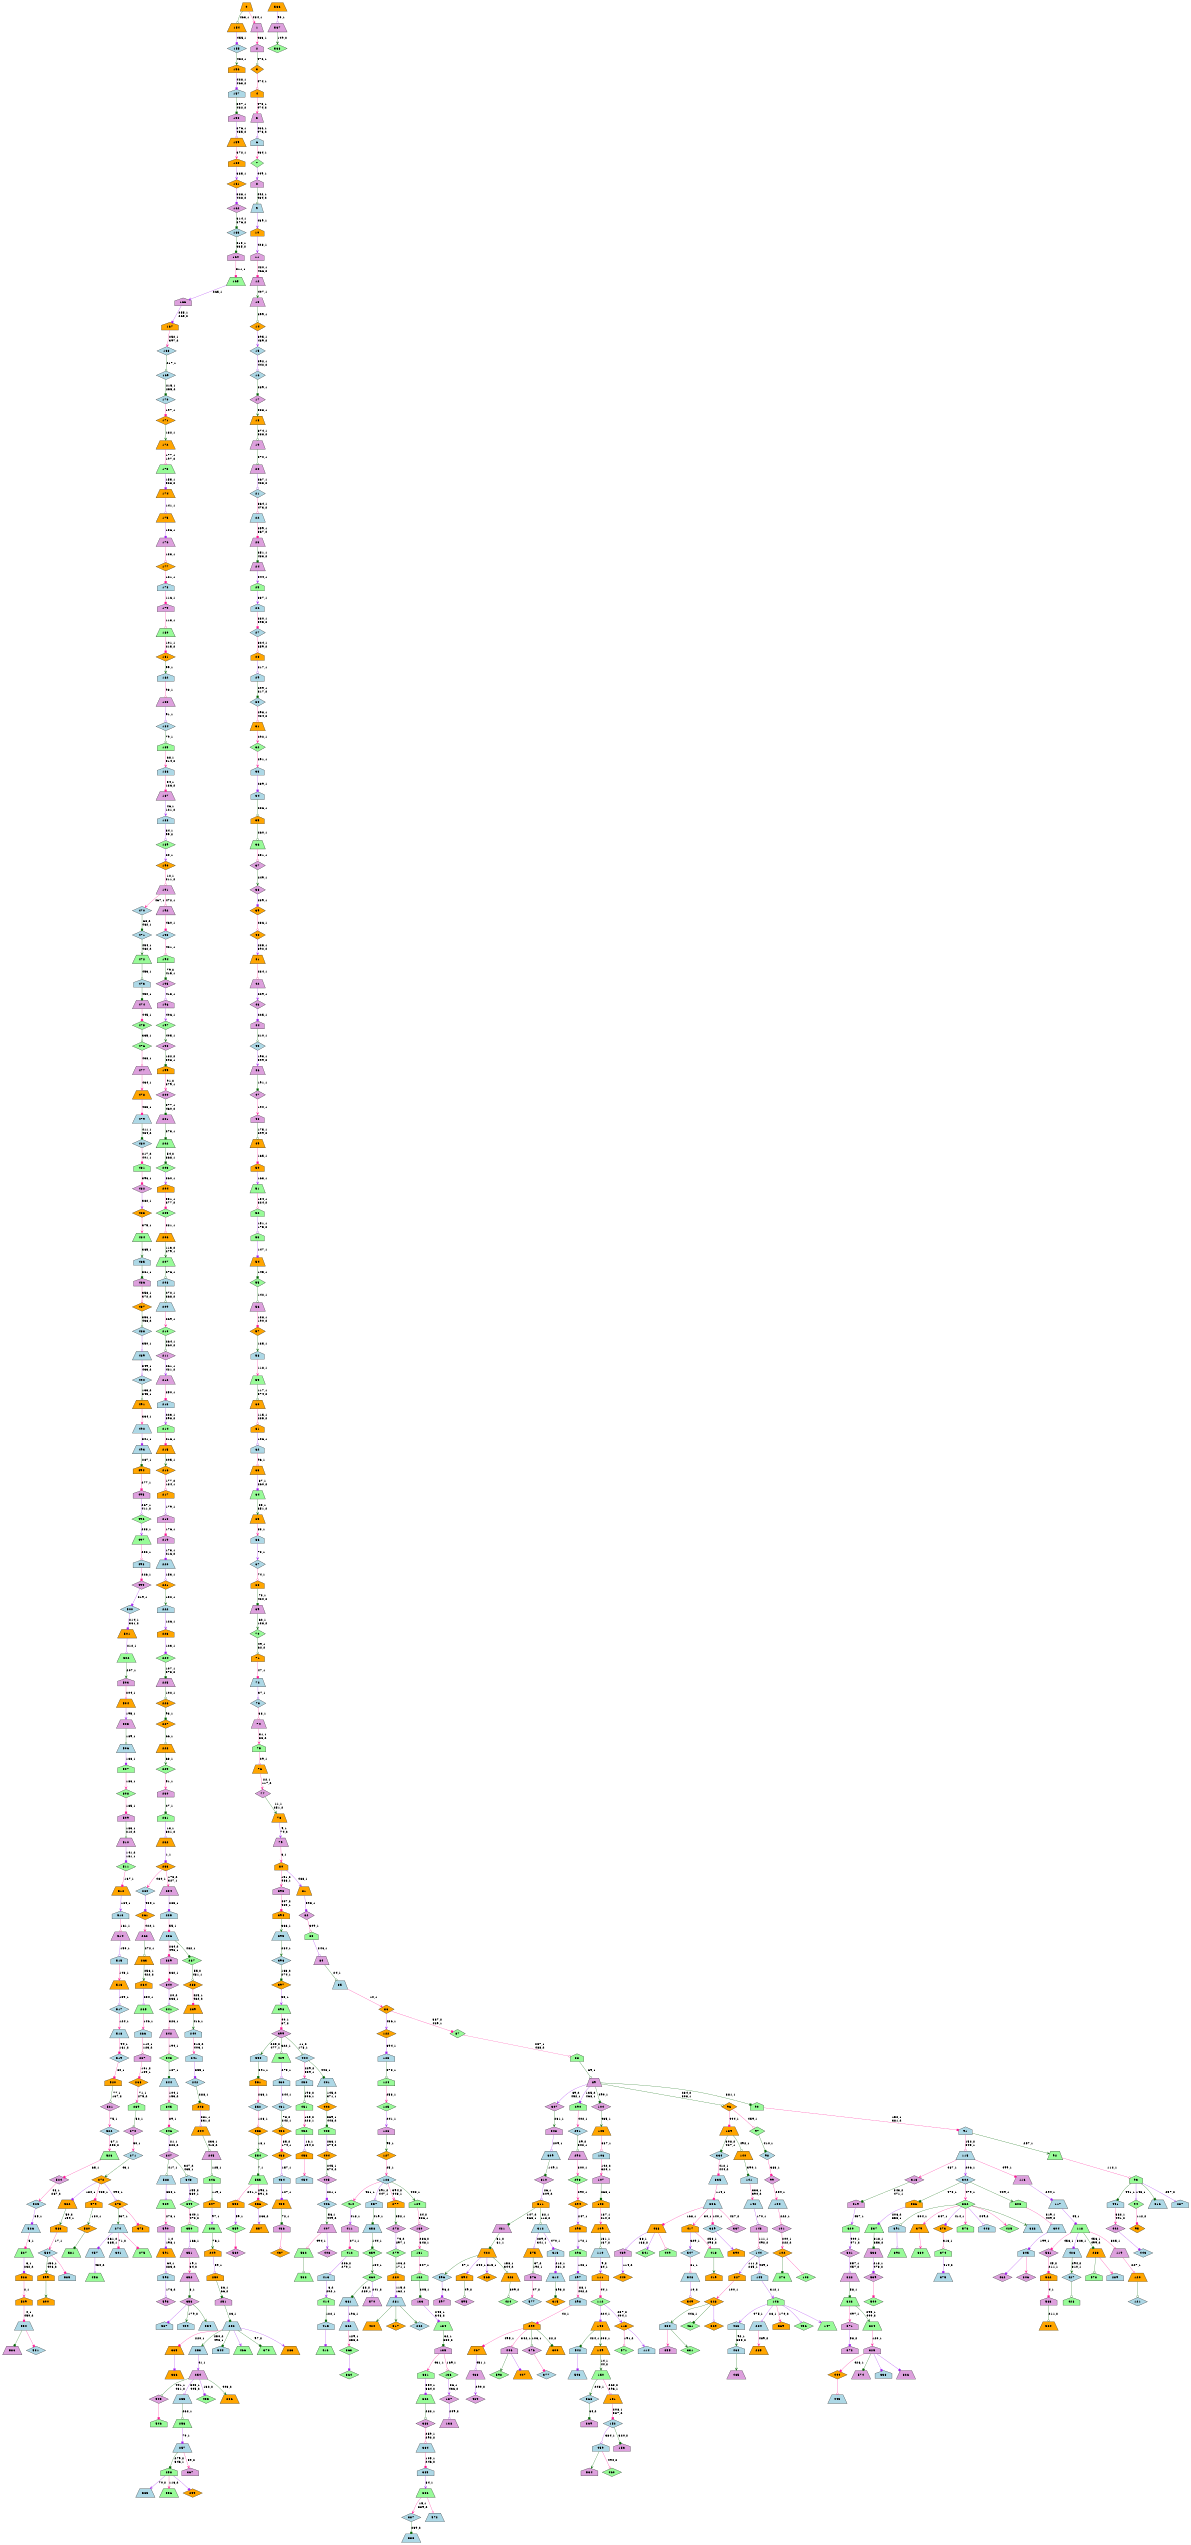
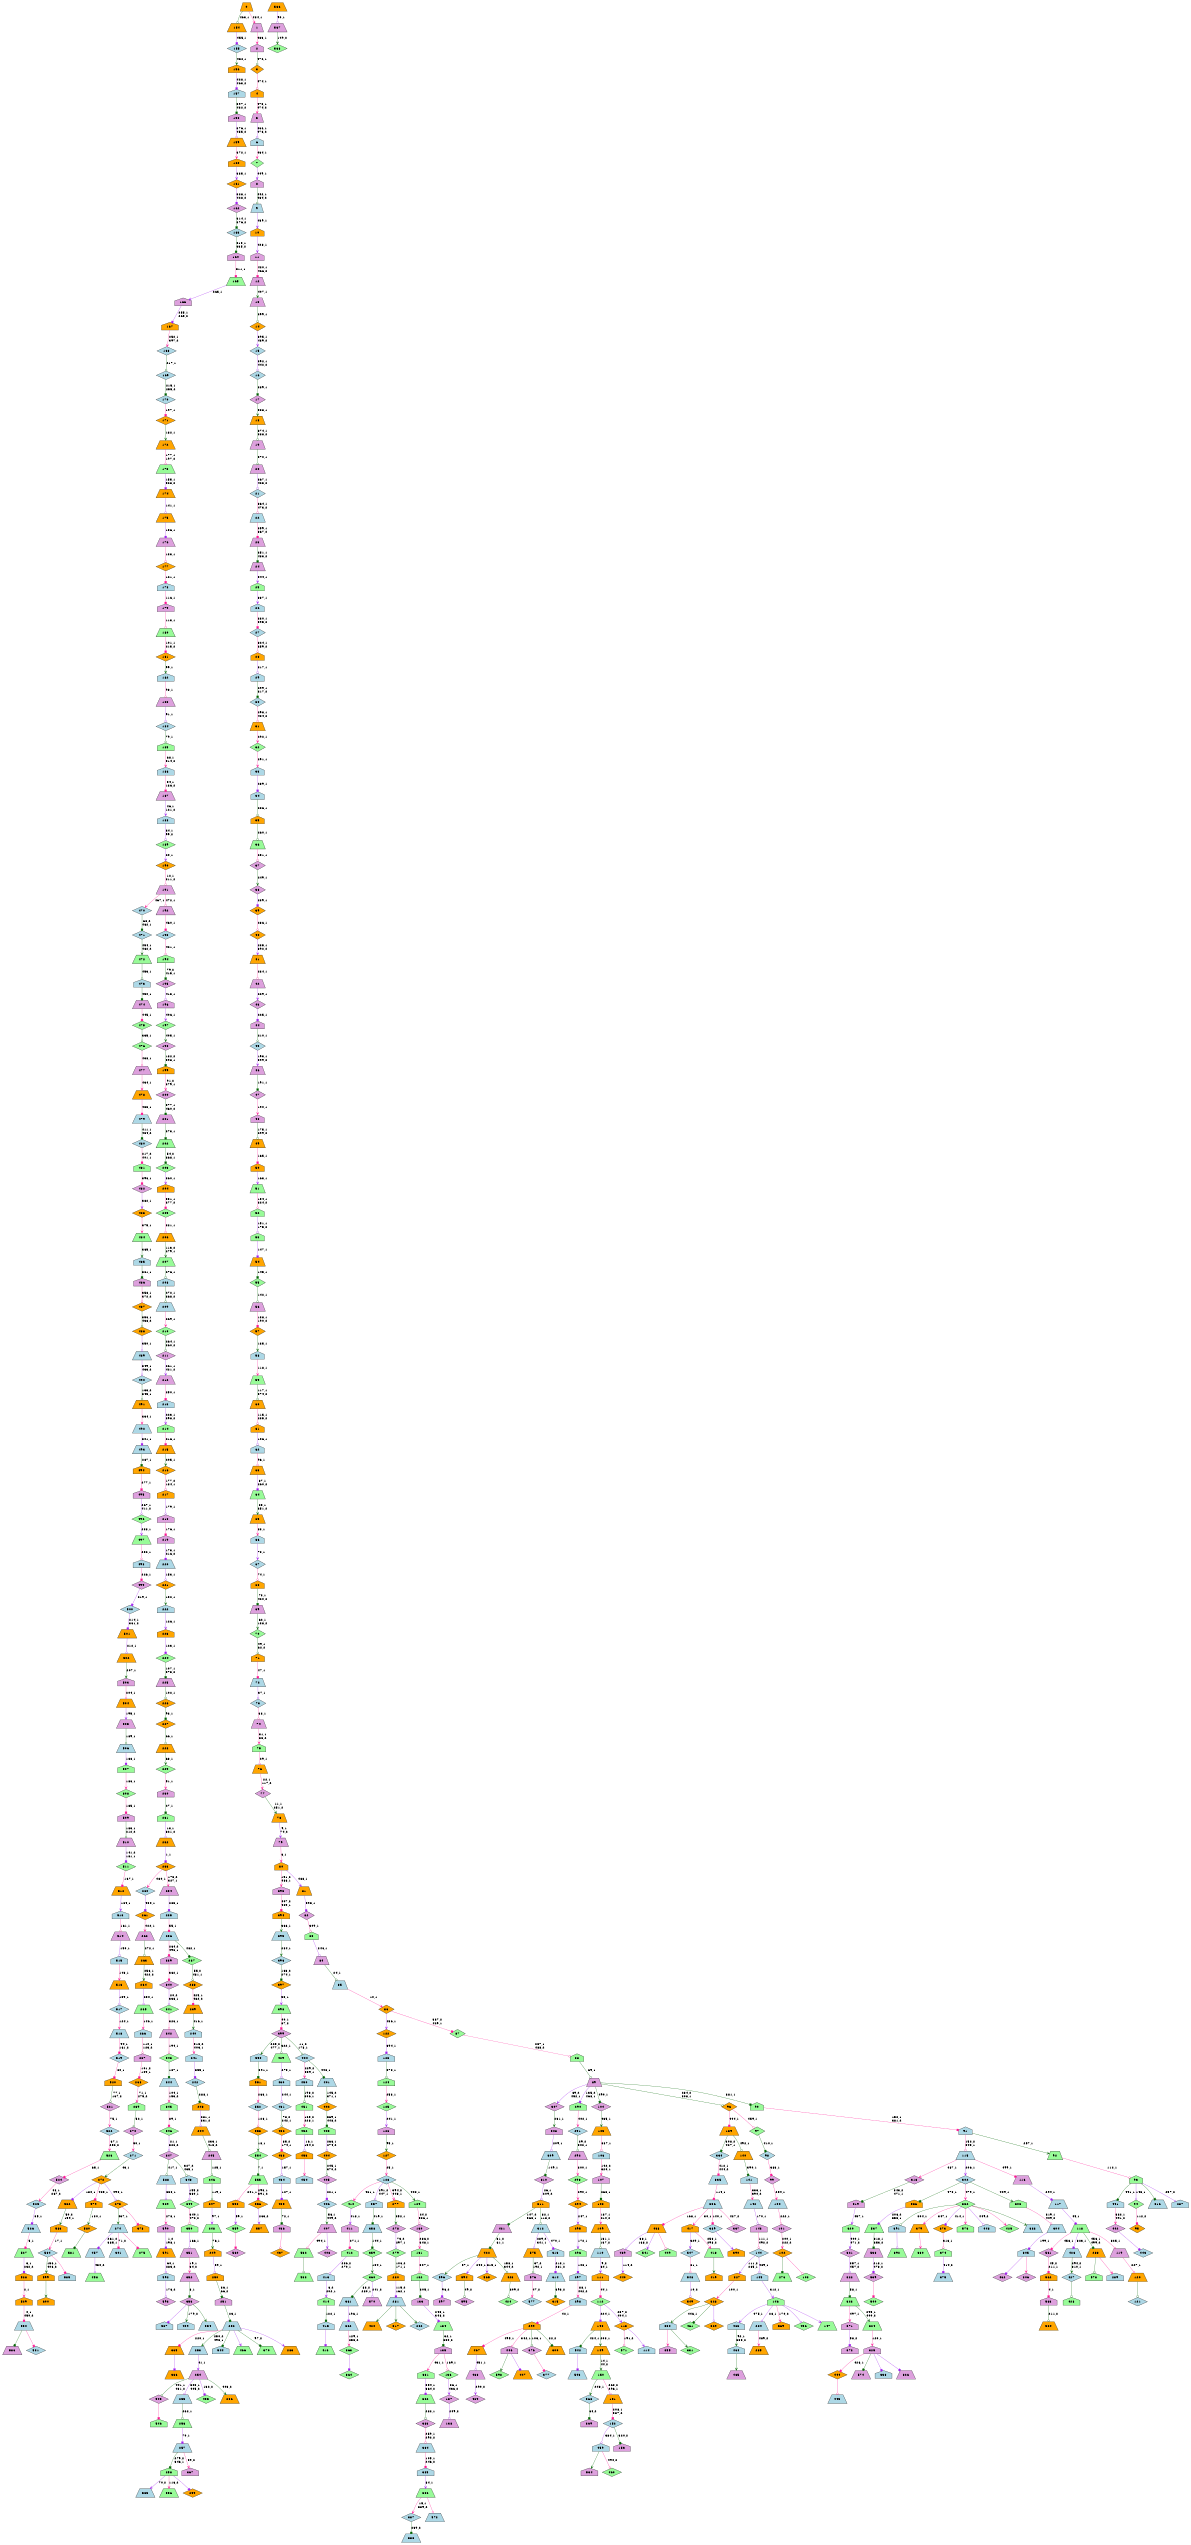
(142, 1331) -> (142, 1331)
(126, 1658) -> (126, 1658)
